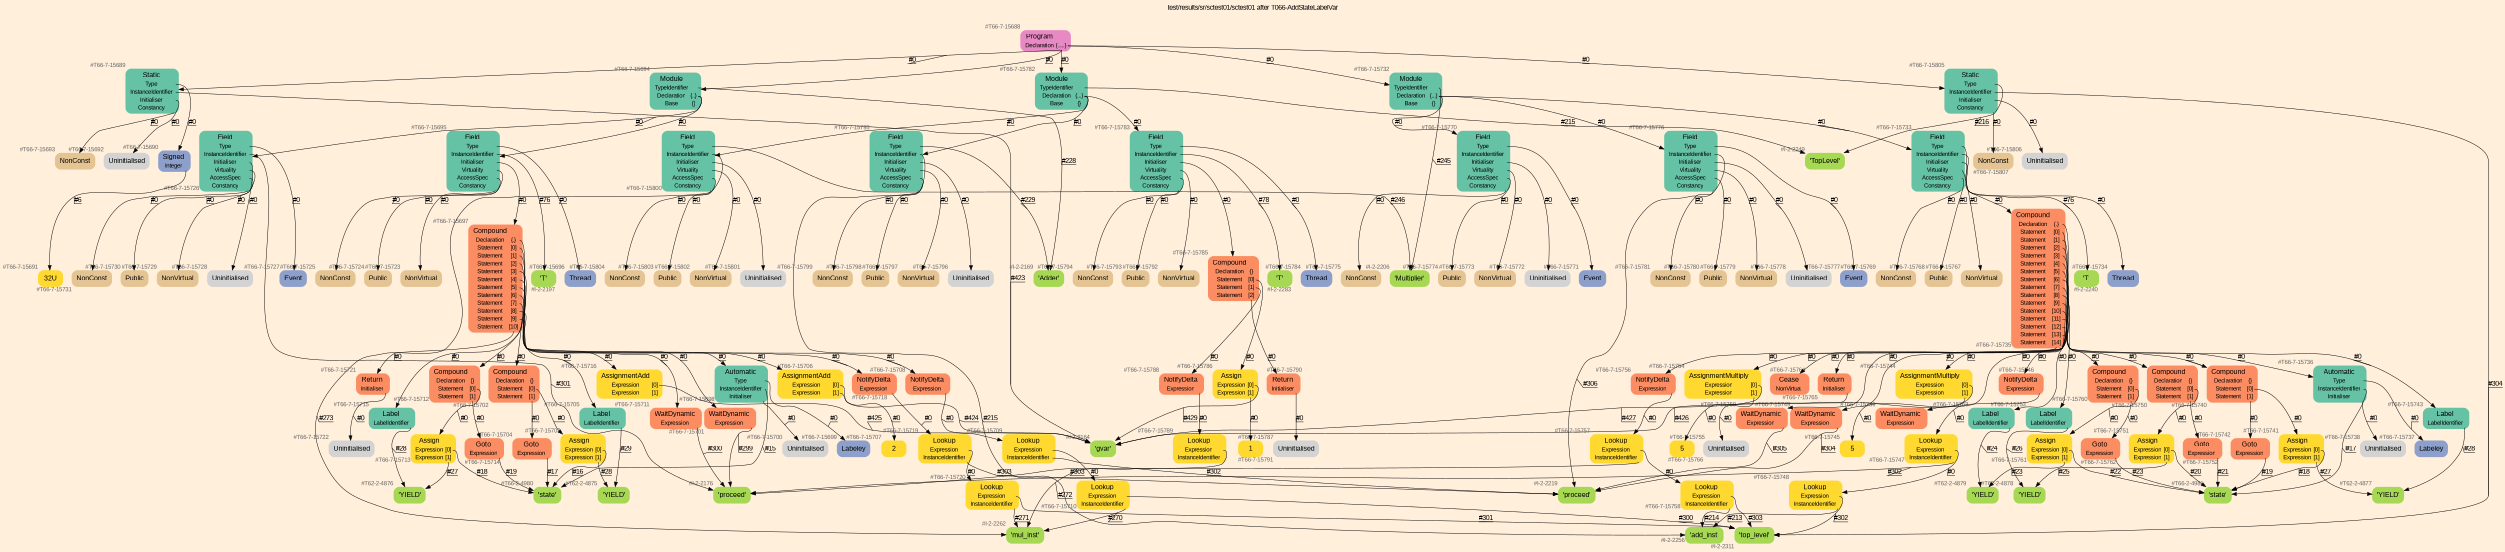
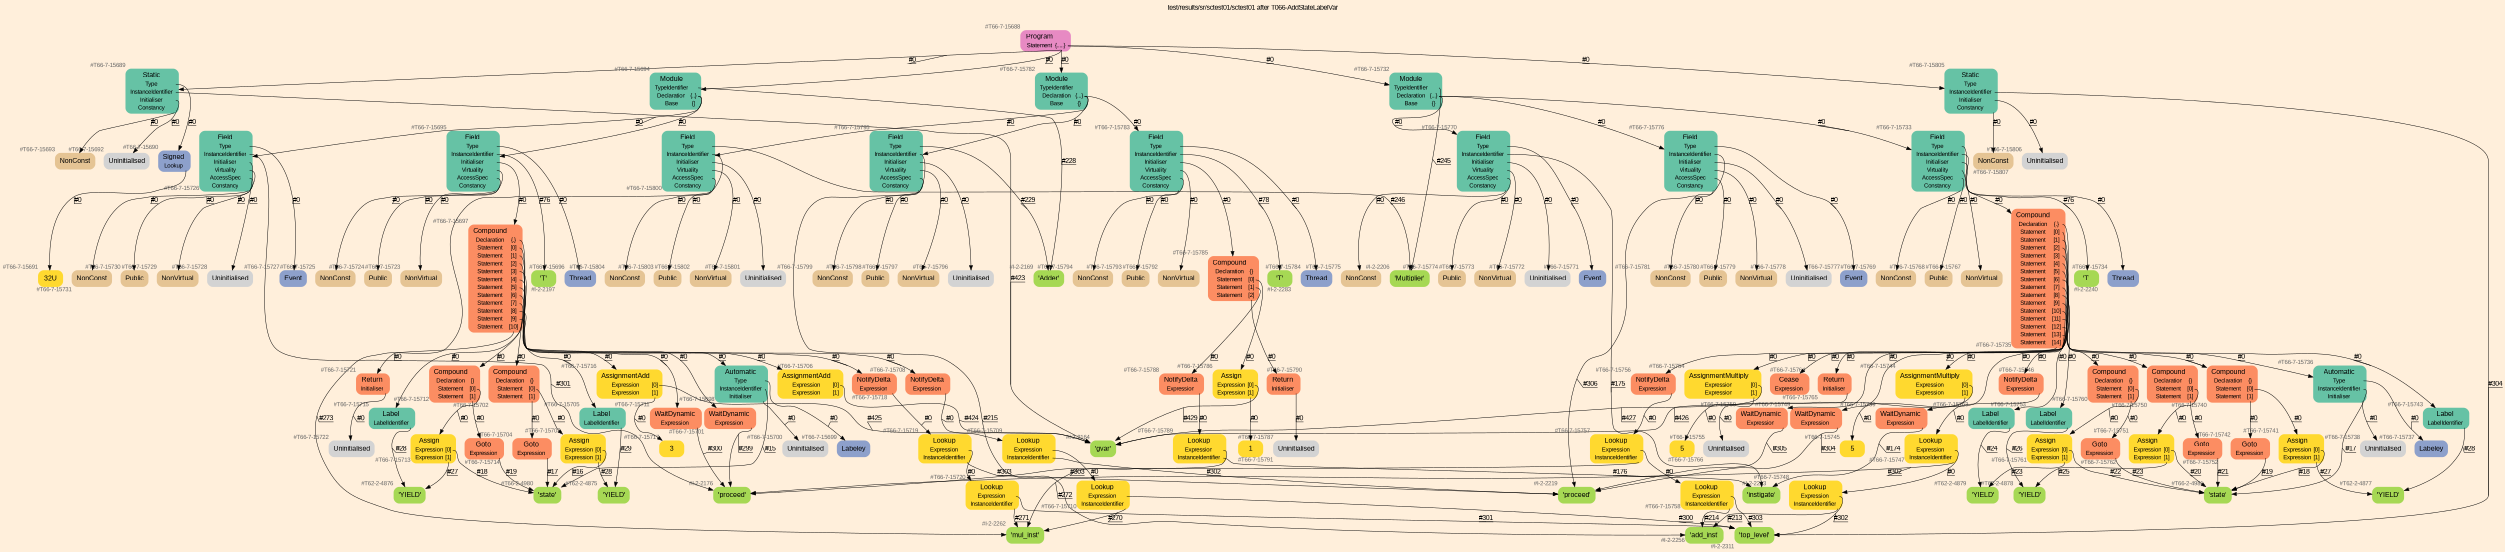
(1040, 45) -> (1040, 45)
(1825, 161) -> none
(173, 166) -> (173, 166)
(78, 200) -> (78, 200)
(1789, 389) -> (1789, 389)
none -> (672, 449)
(894, 449) -> none
none -> (1761, 495)
